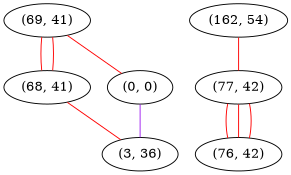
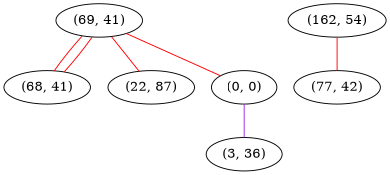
none -> (151, 87)
(94, 121) -> none
(239, 154) -> none
